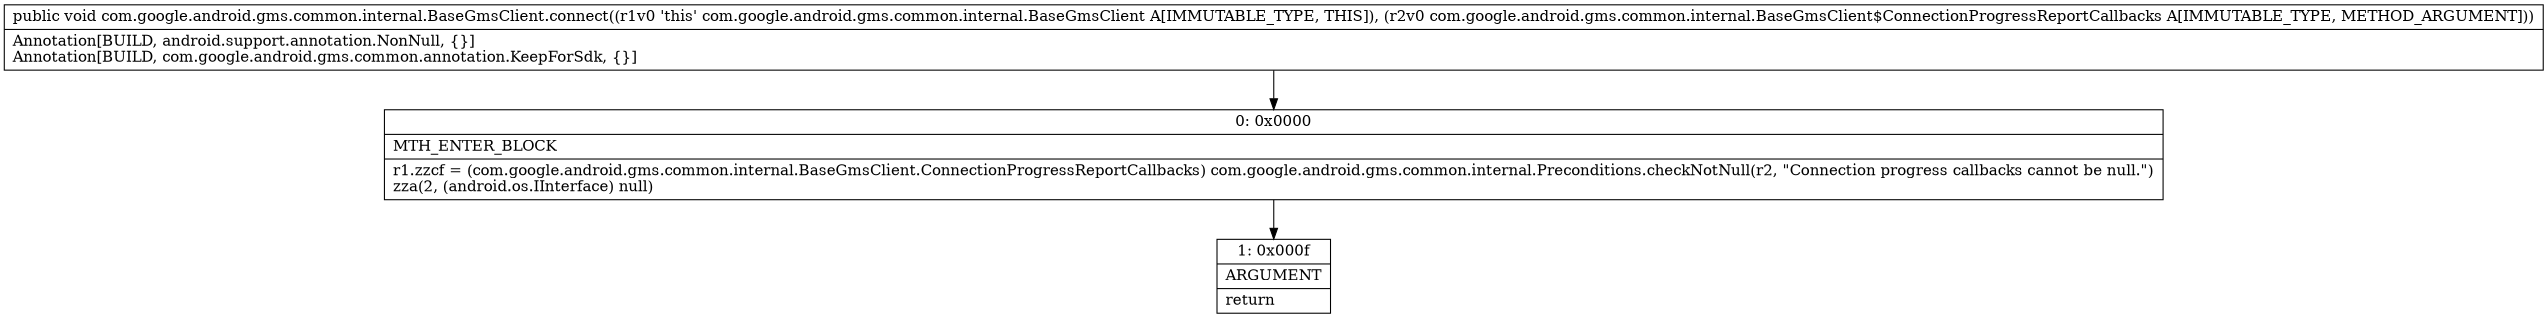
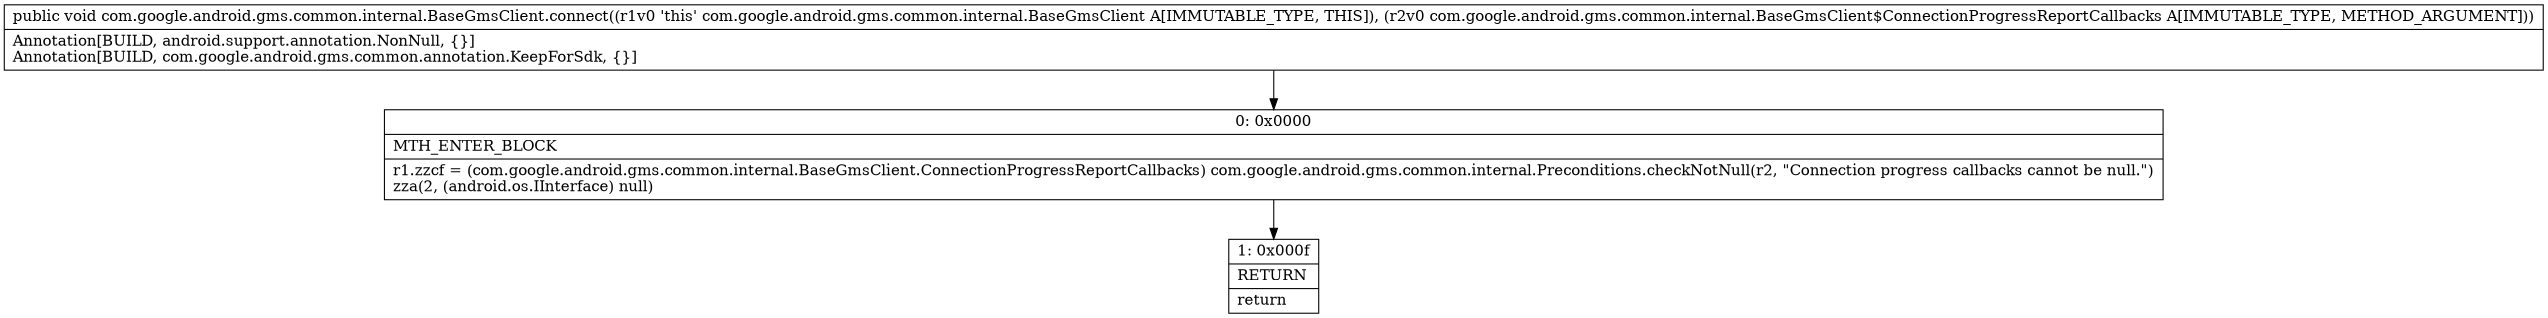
(1274, 276) -> (1272, 276)
